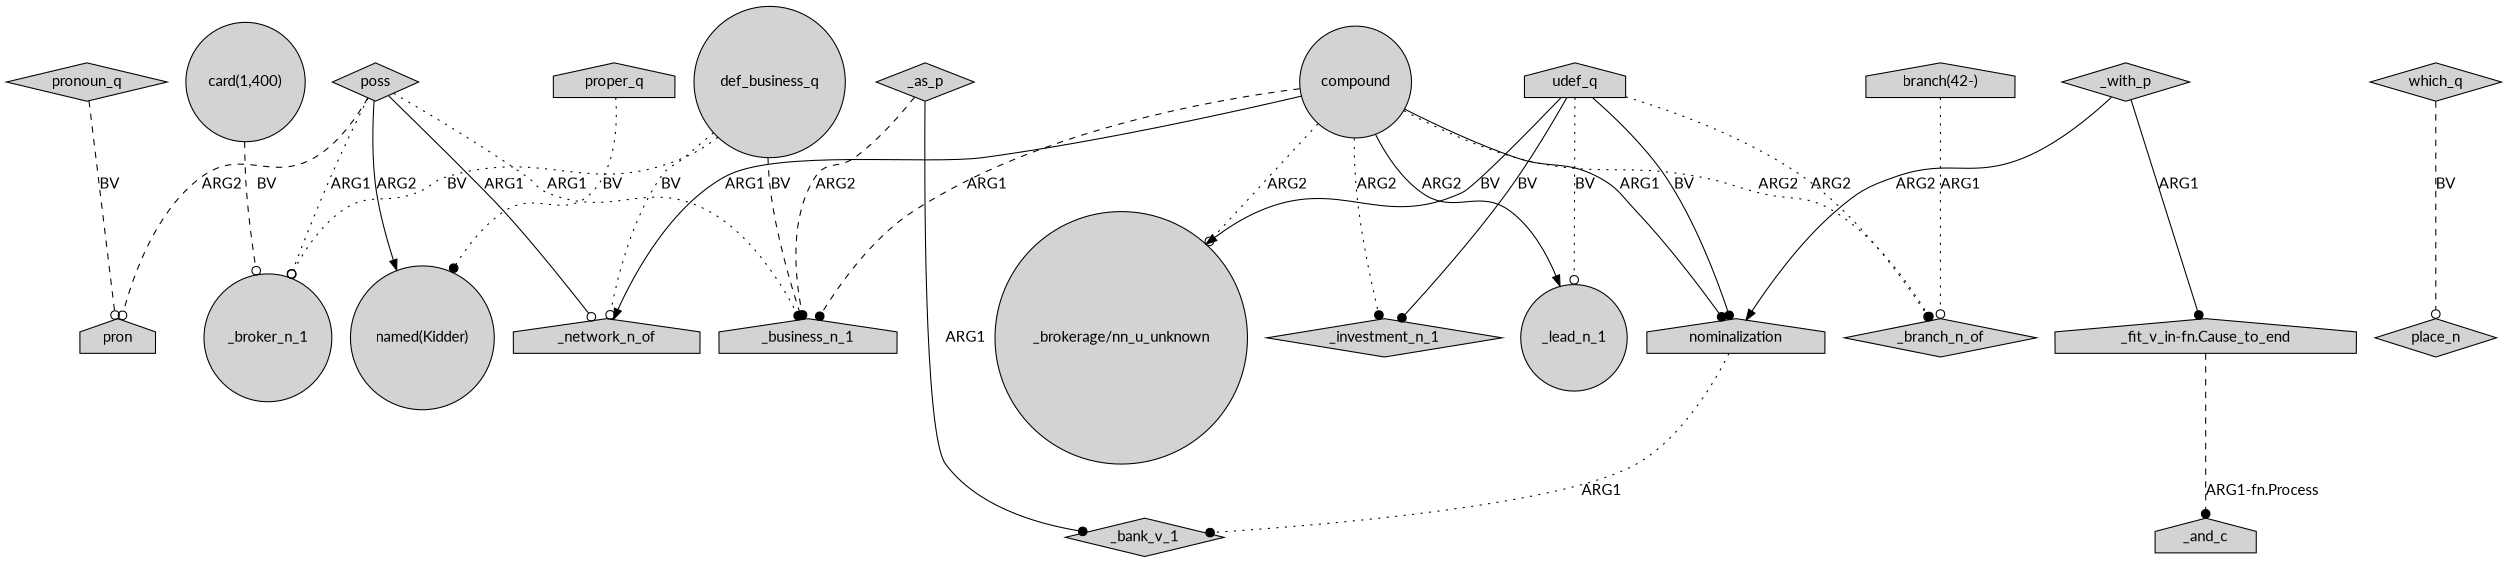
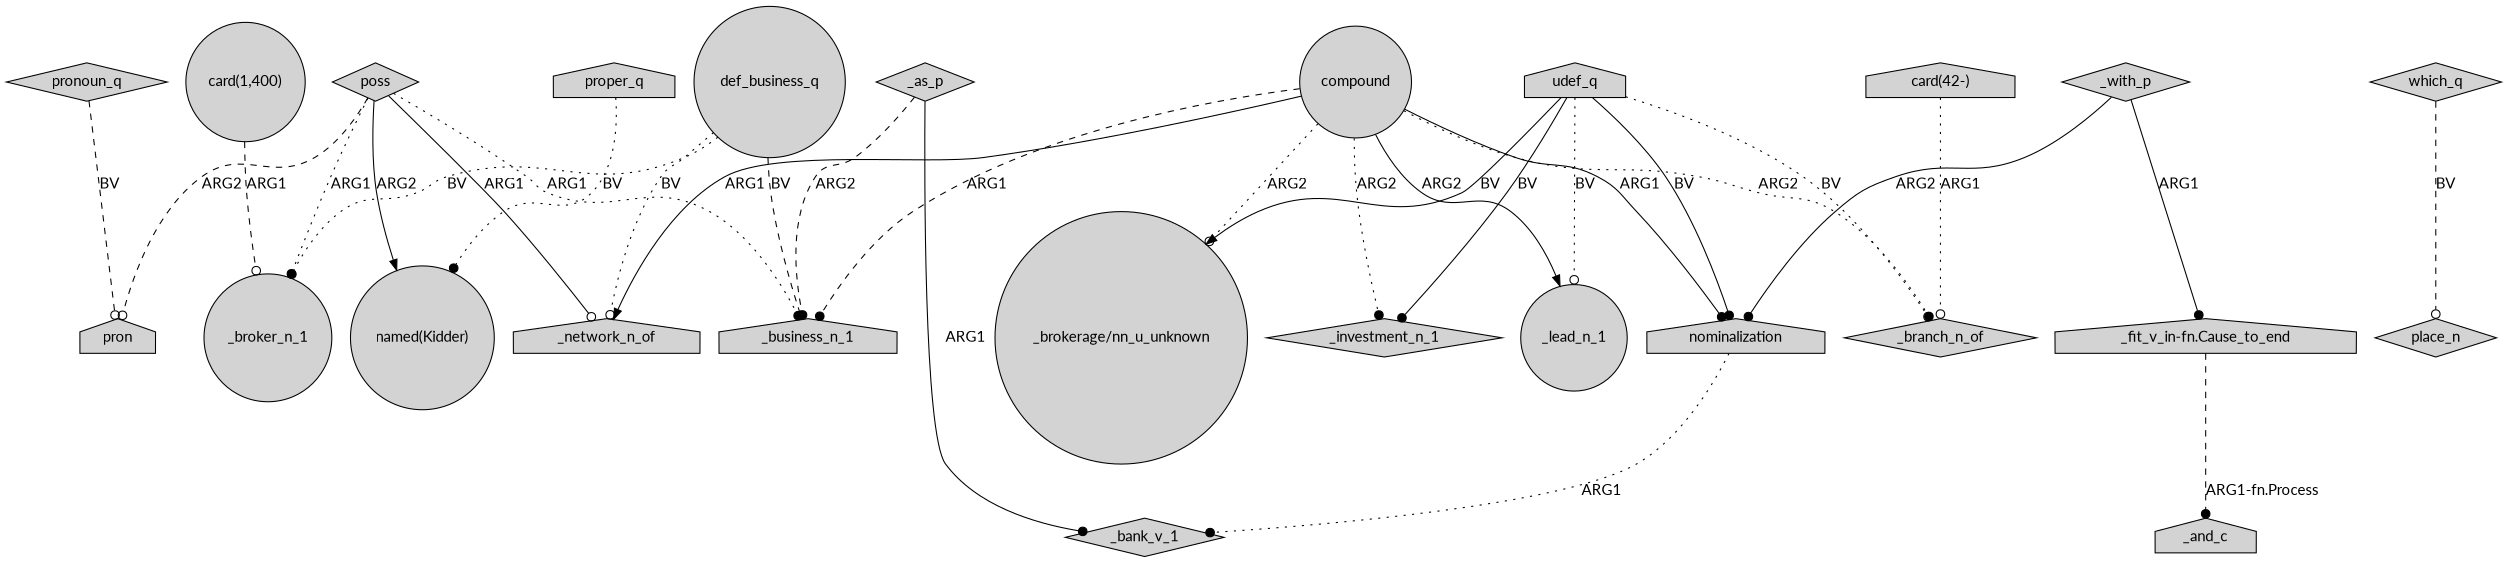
(1940, 82) -> (1940, 82)
(1912, 172) -> (1912, 172)
(328, 183) -> (328, 183)
(267, 185) -> (267, 185)
(1831, 185) -> (1831, 185)
